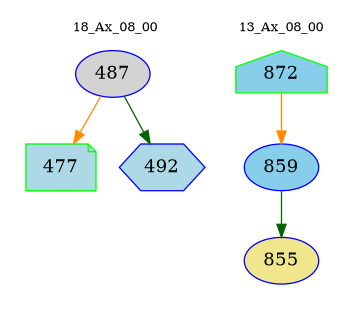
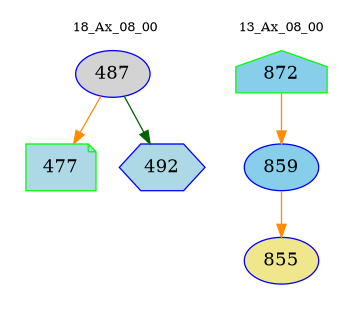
(281, 208) -> (281, 208)
